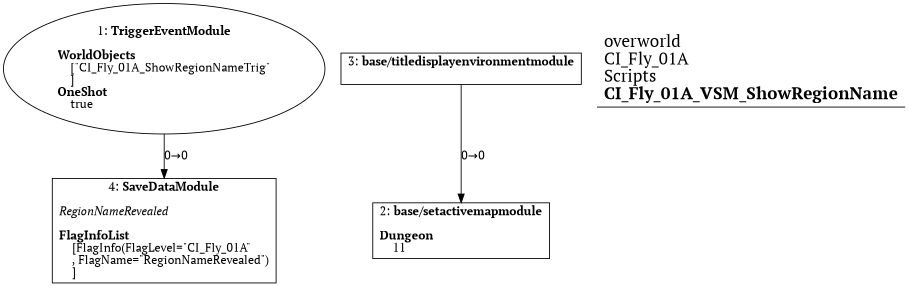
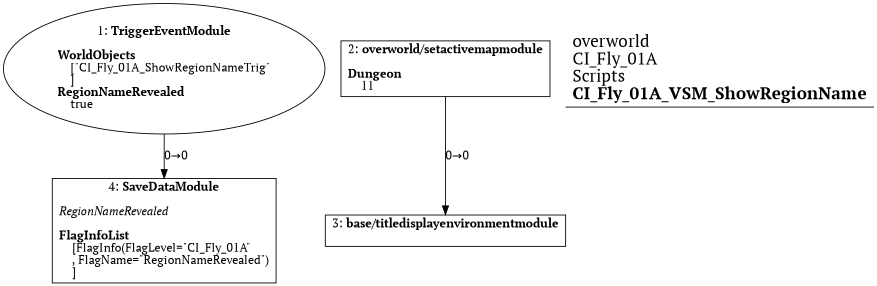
(83, 92) -> (121, 92)
(461, 139) -> (445, 151)
(468, 212) -> (452, 50)
